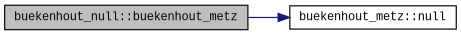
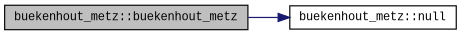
(126, 17) -> (126, 17)
